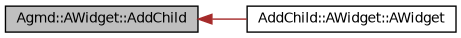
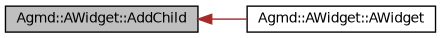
(352, 19) -> (341, 19)
